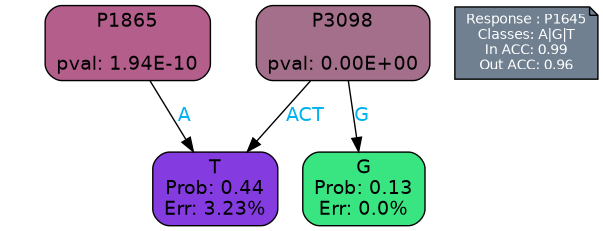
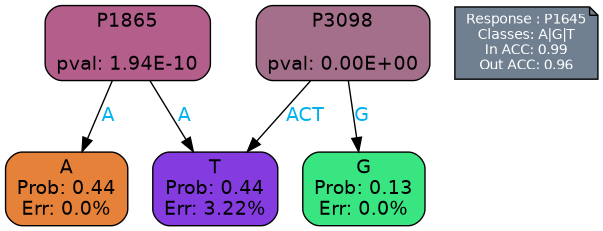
none -> (67, 189)
(215, 189) -> (215, 189)
